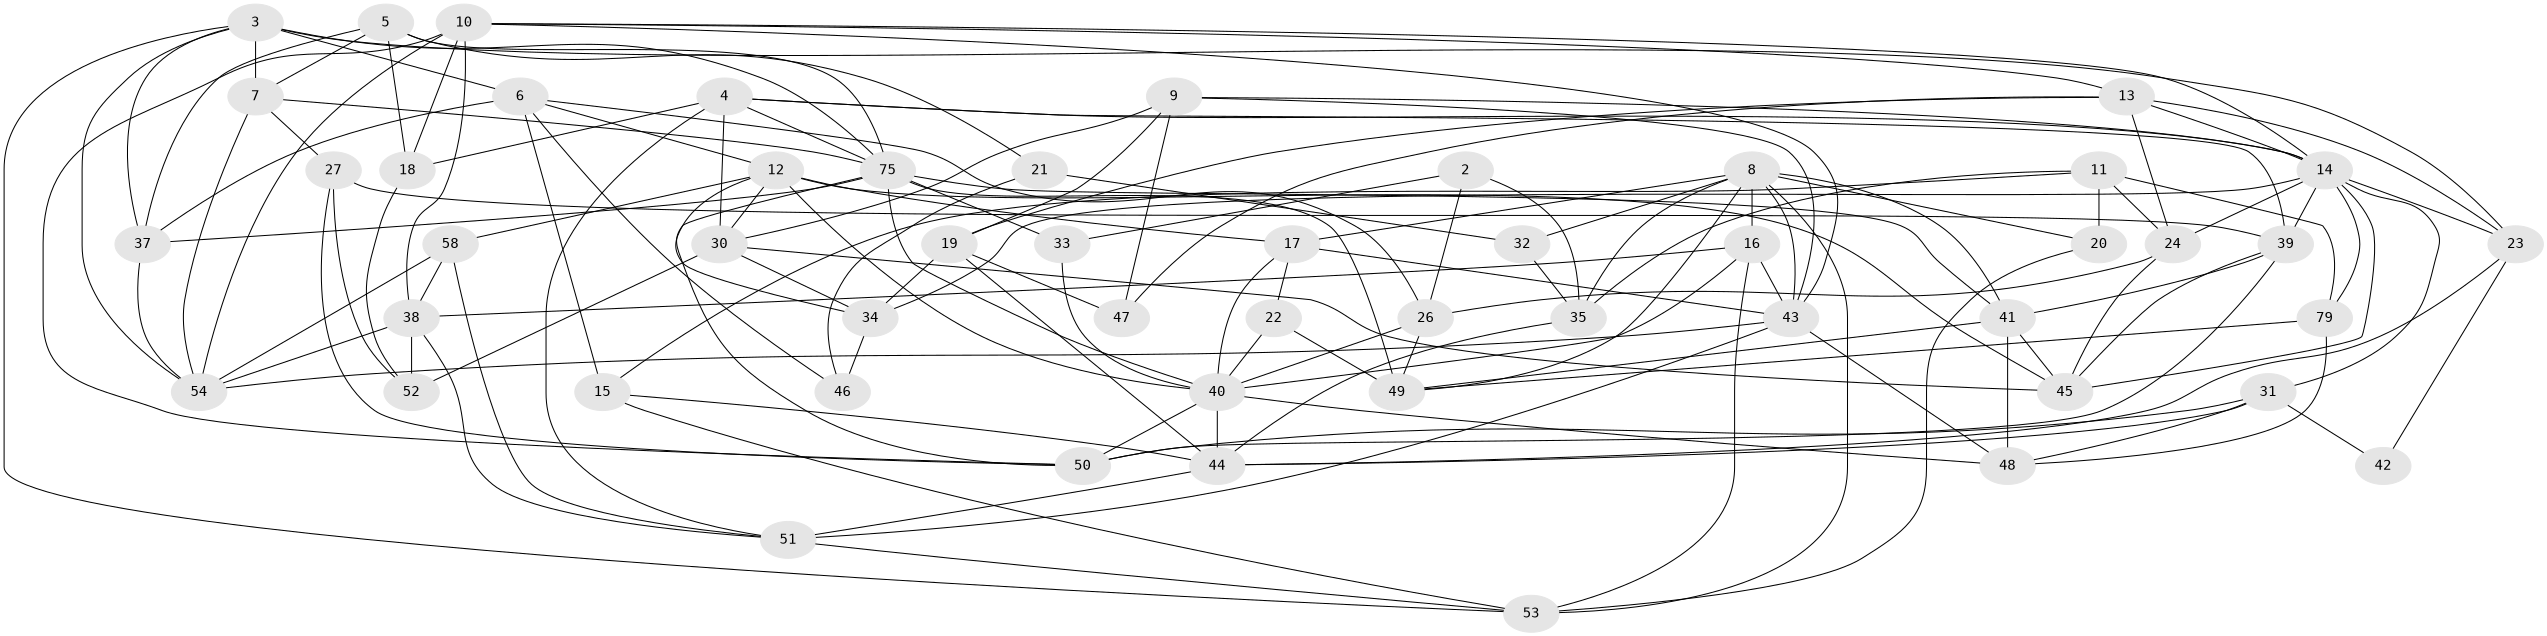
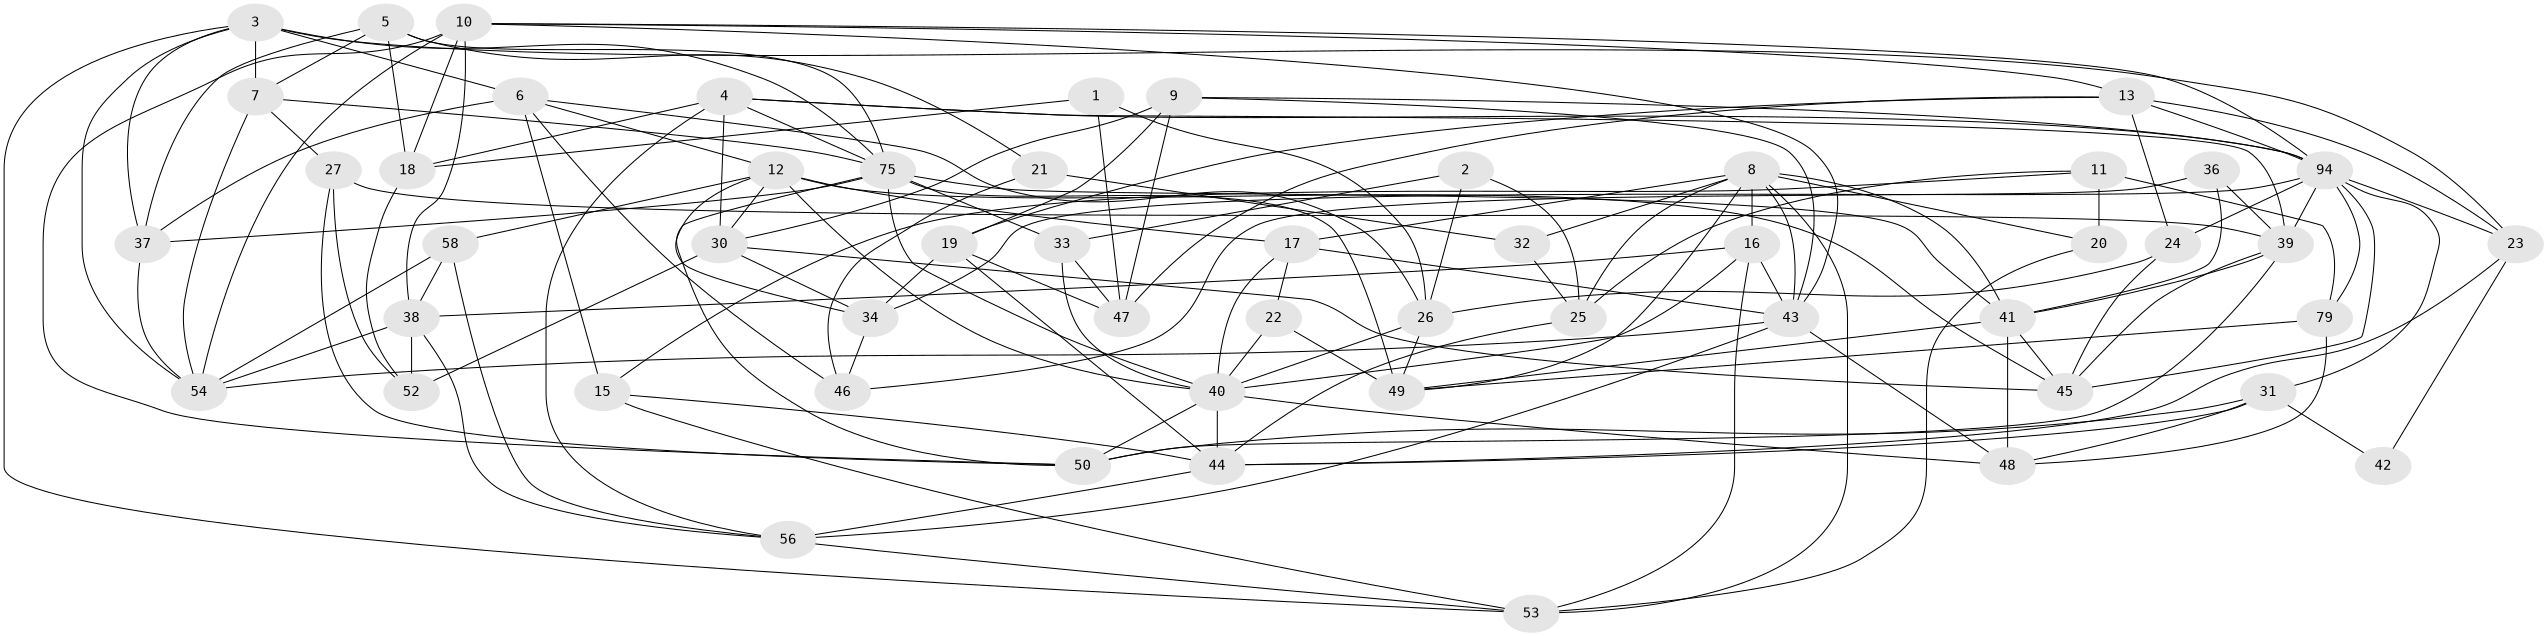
none -> (1096, 96)
none -> (2212, 170)
(2325, 170) -> (2325, 170)
(2136, 207) -> none
none -> (1085, 272)
(1579, 318) -> (1579, 318)
(788, 540) -> (788, 540)
